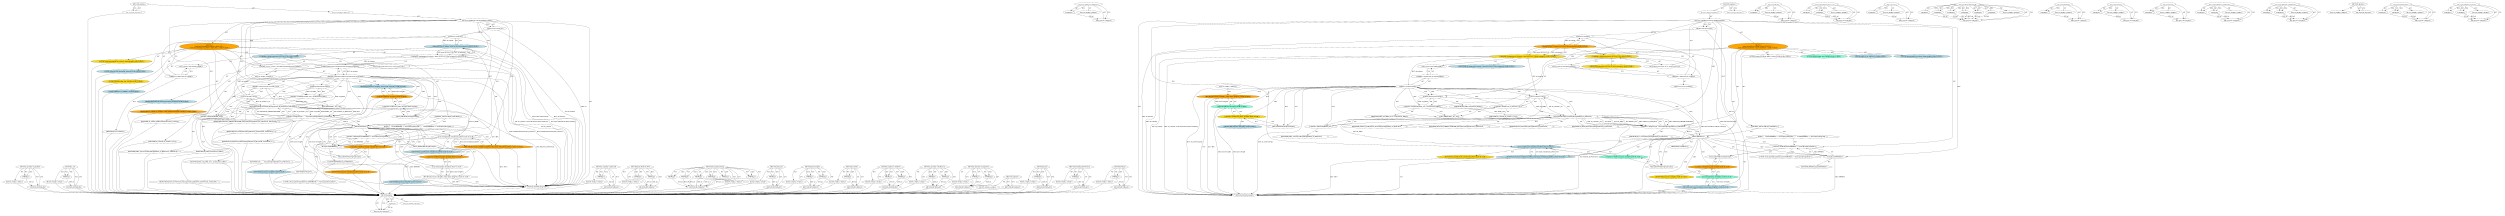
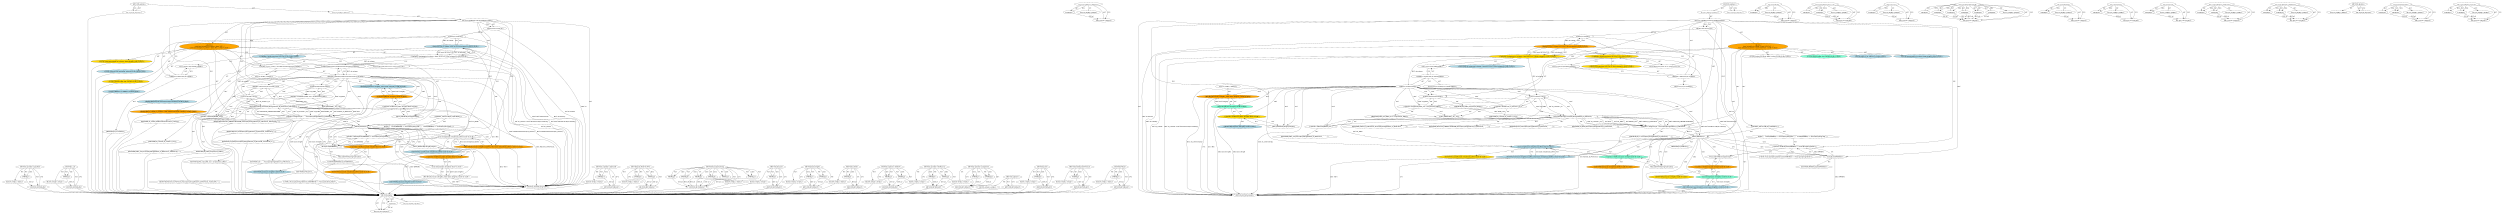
none -> (1442, 87)
none -> (1613, 167)
